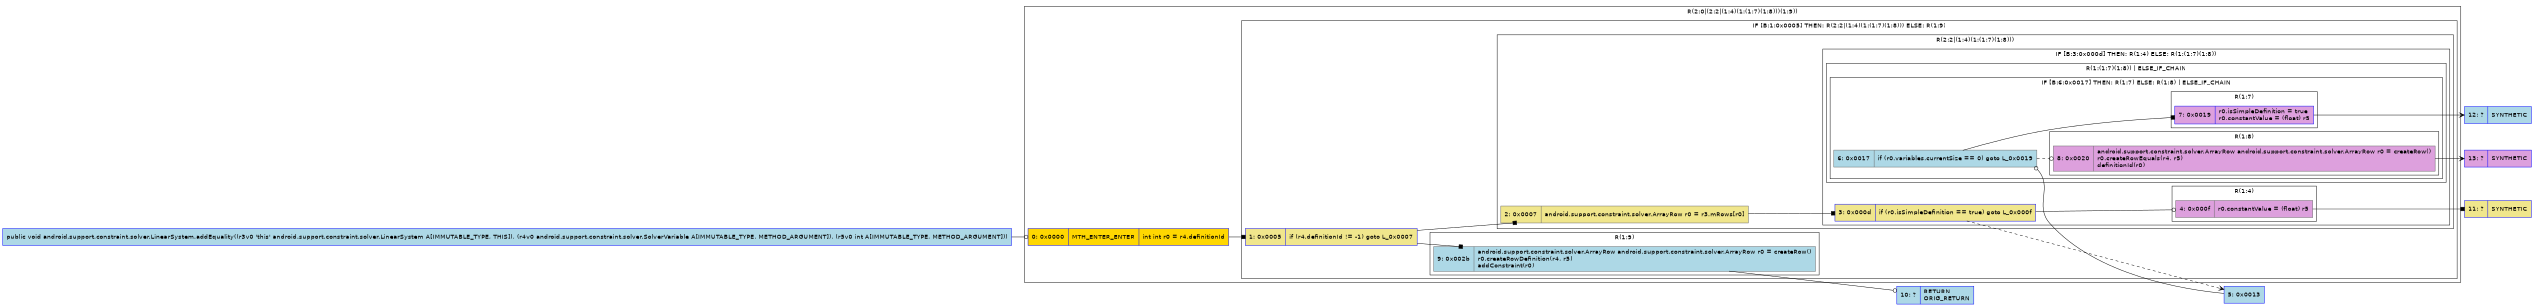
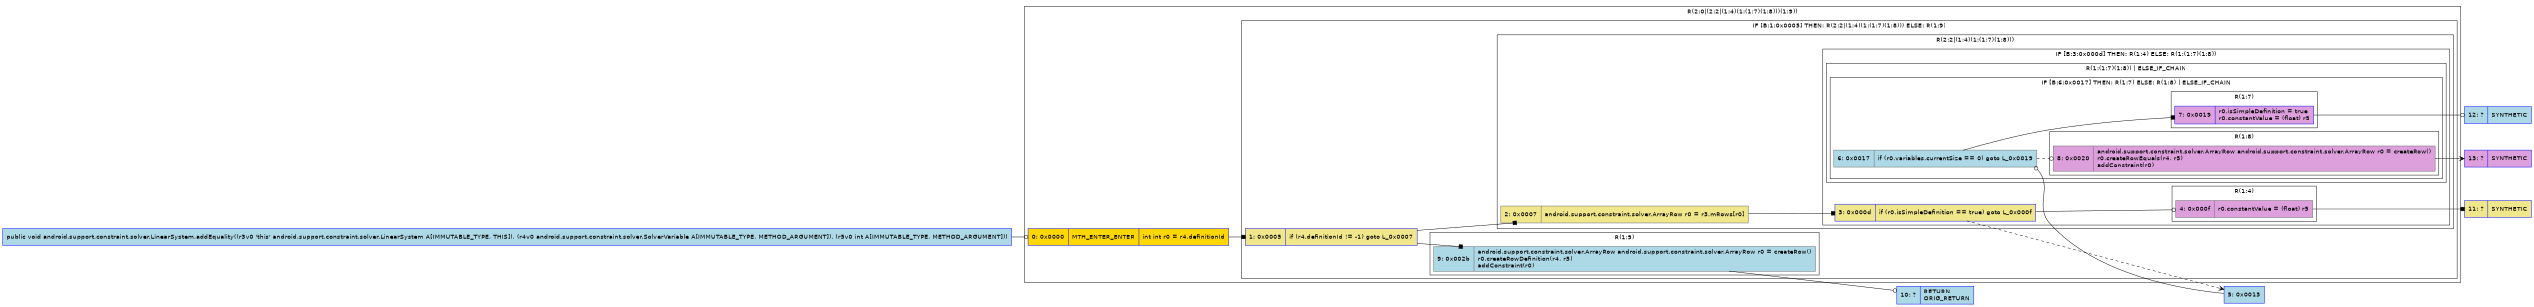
(2387, 115) -> (2387, 115)
(2121, 165) -> (2126, 165)
